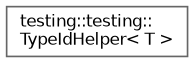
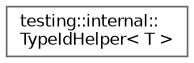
(97, 32) -> (97, 32)
